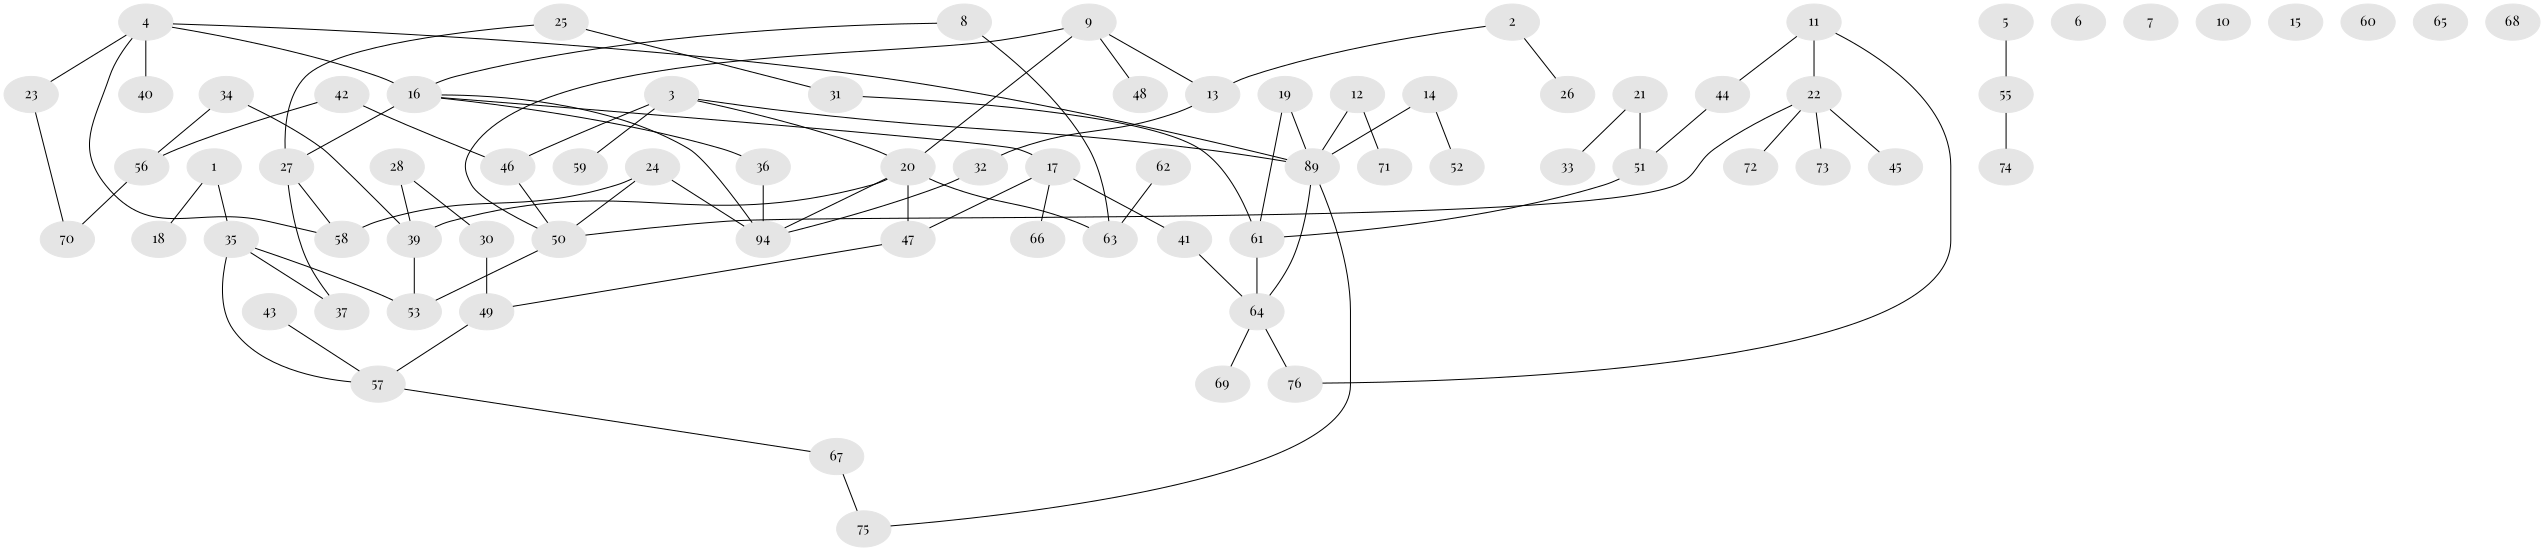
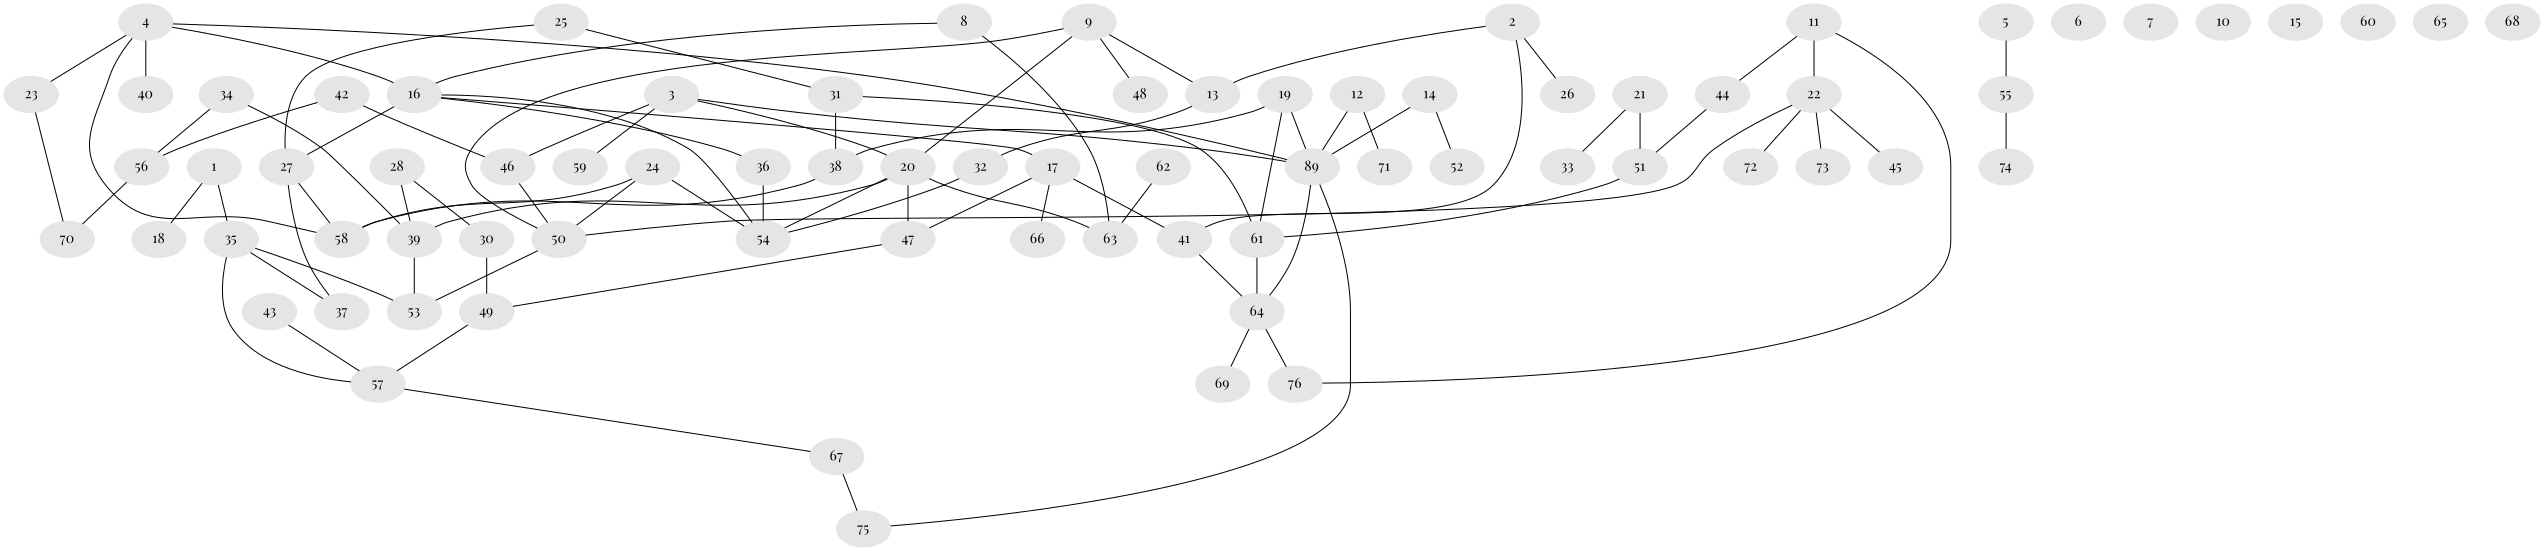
none -> (836, 167)
none -> (1460, 202)
(763, 239) -> (763, 239)
